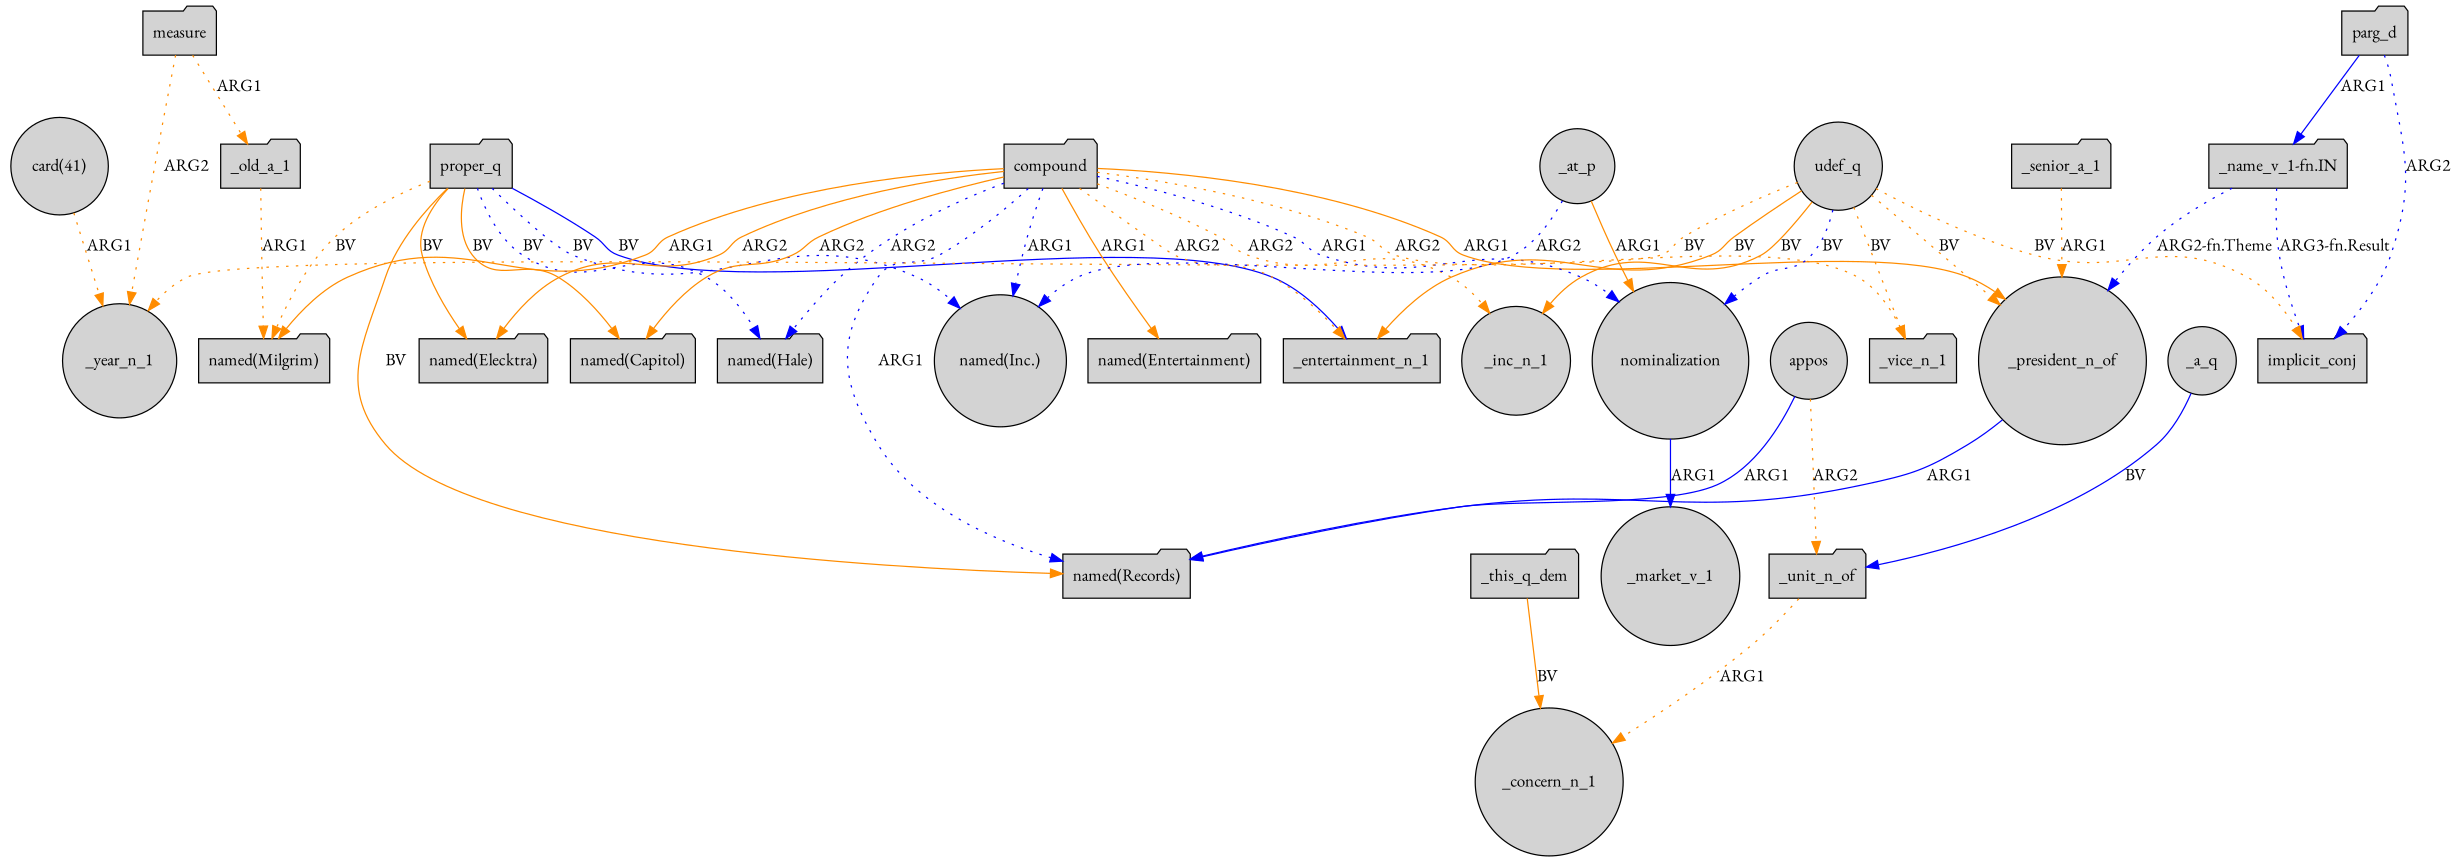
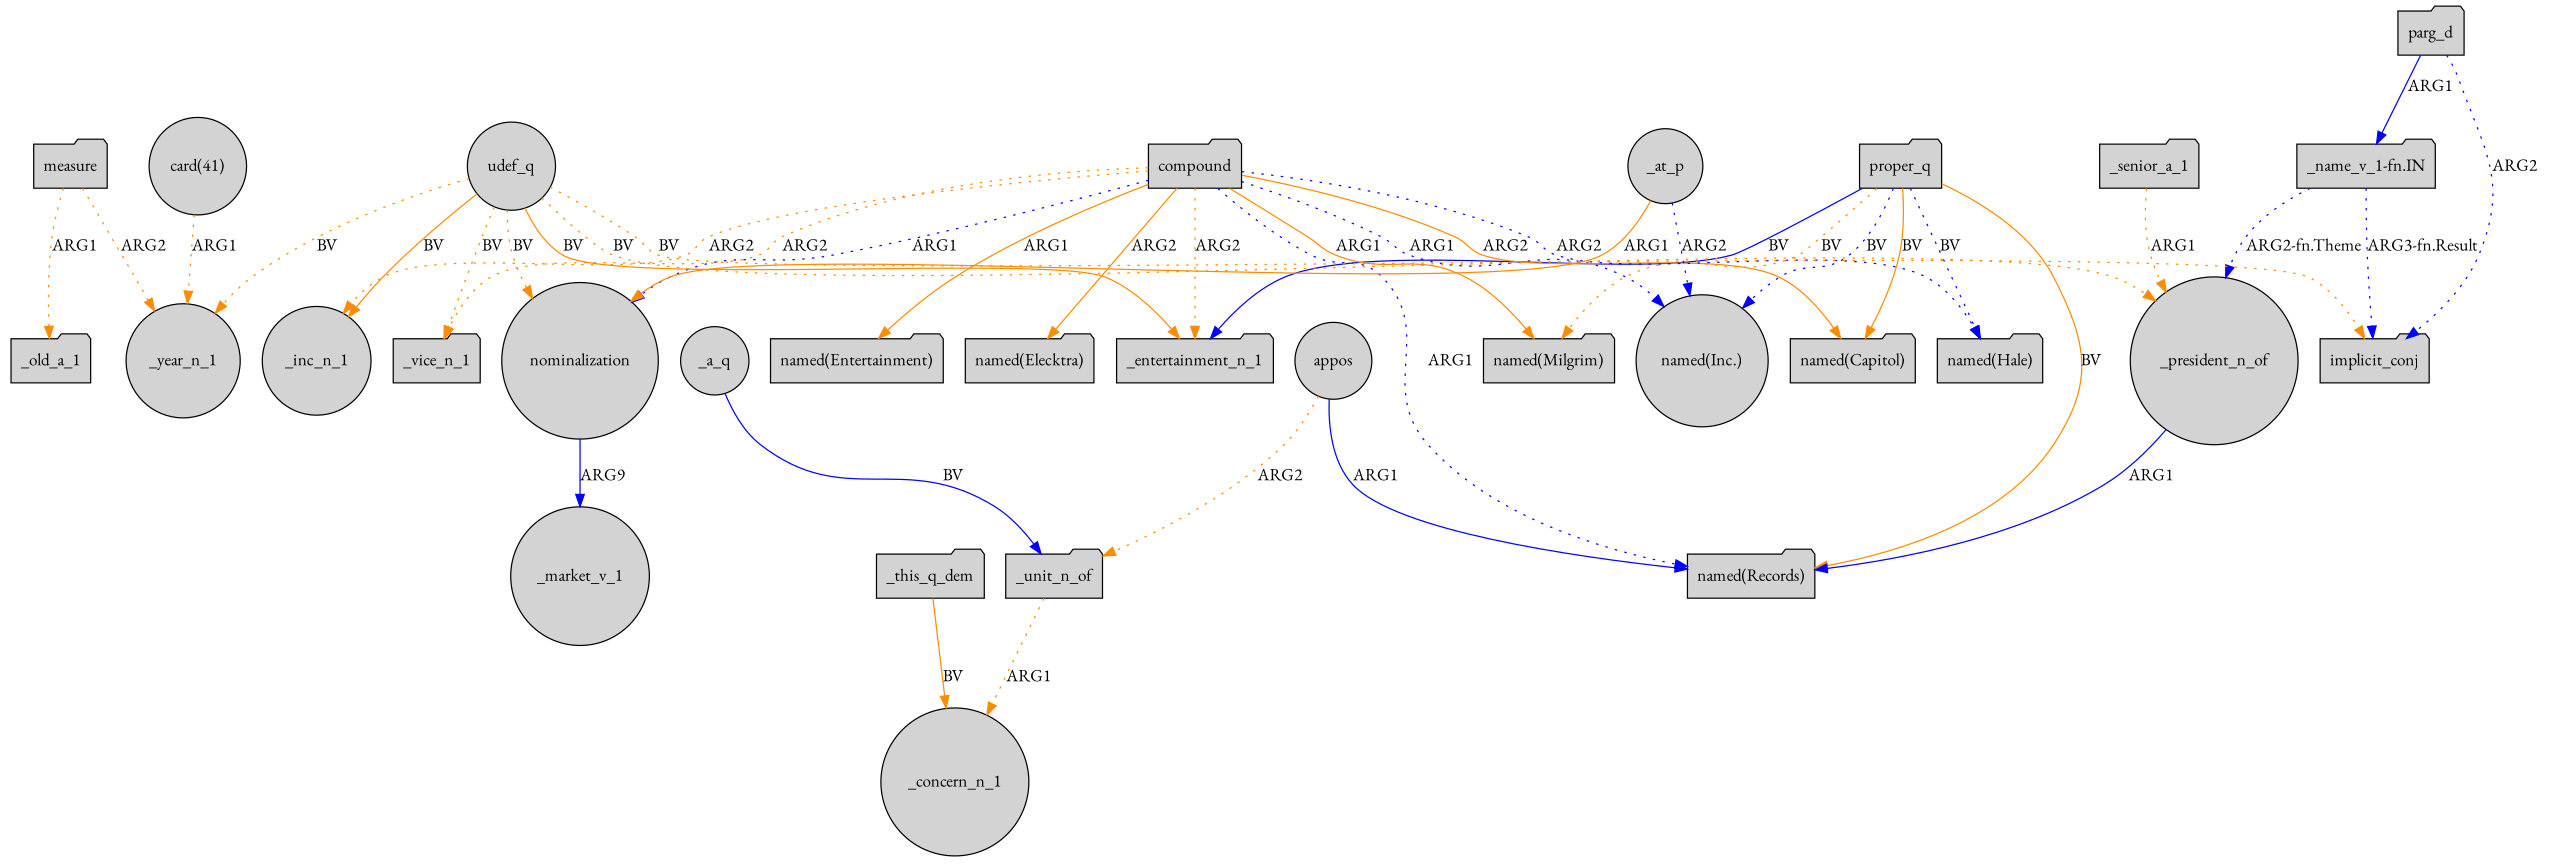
(421, 247) -> none
(1453, 247) -> none
(1812, 254) -> (511, 250)
(262, 257) -> none
(1693, 476) -> (603, 476)
